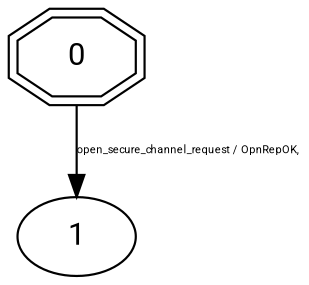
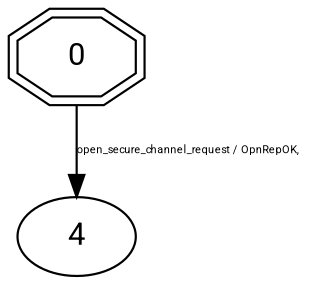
(77, 237) -> (77, 237)
